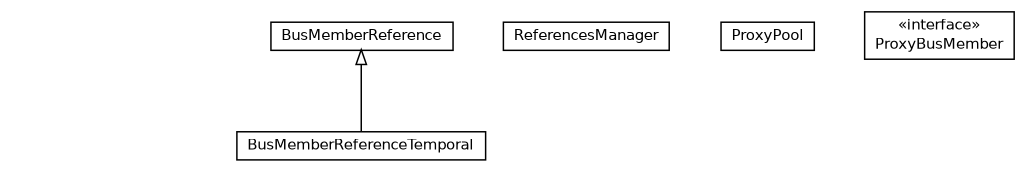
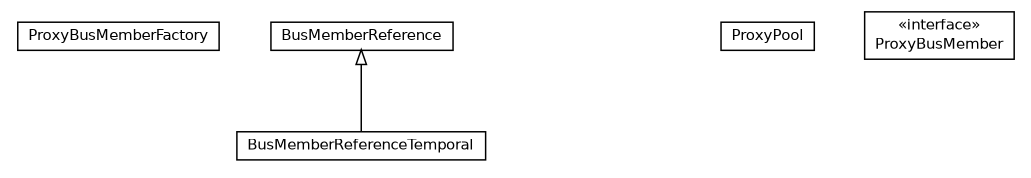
none -> (118, 36)
(586, 36) -> none
